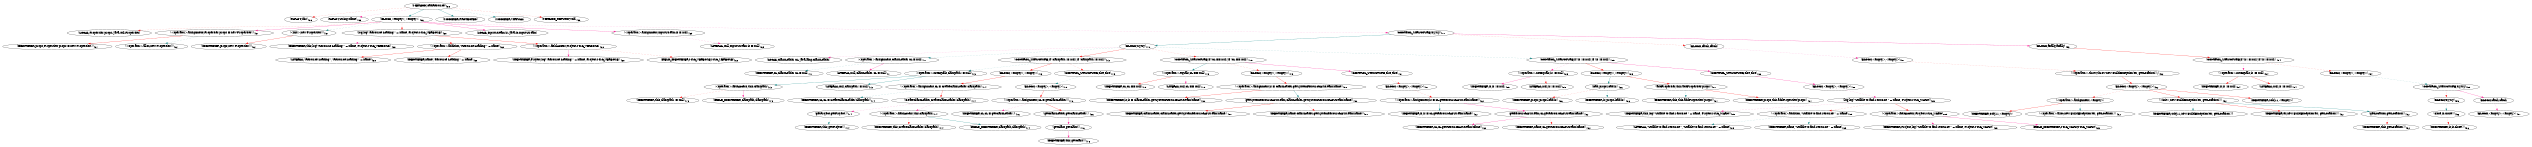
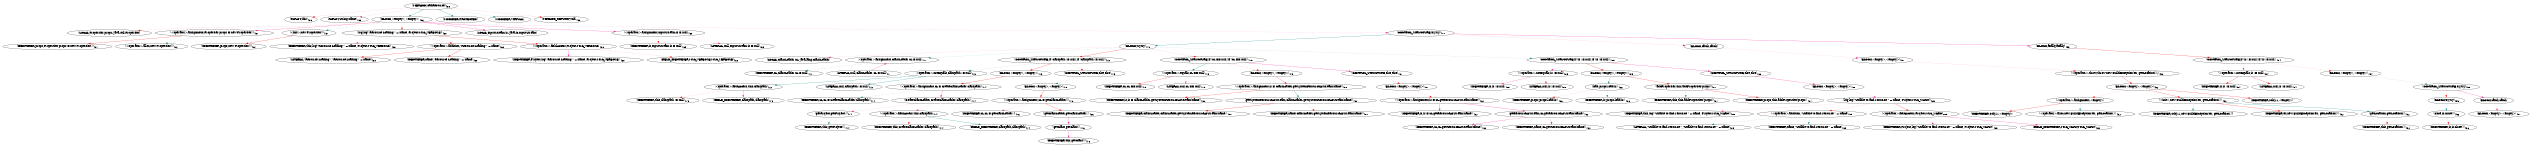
none -> (658, 46)
(878, 66) -> (878, 67)
(942, 93) -> (942, 93)
